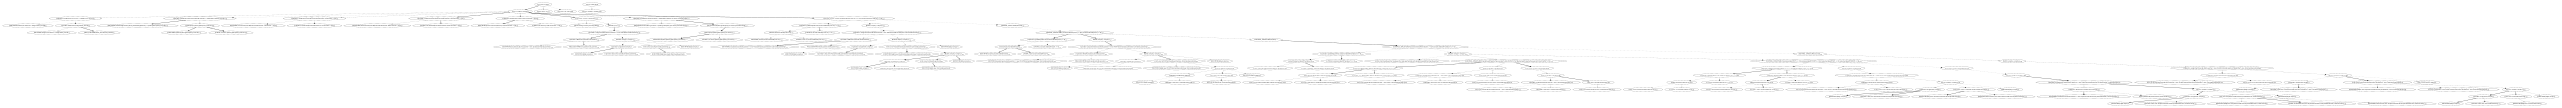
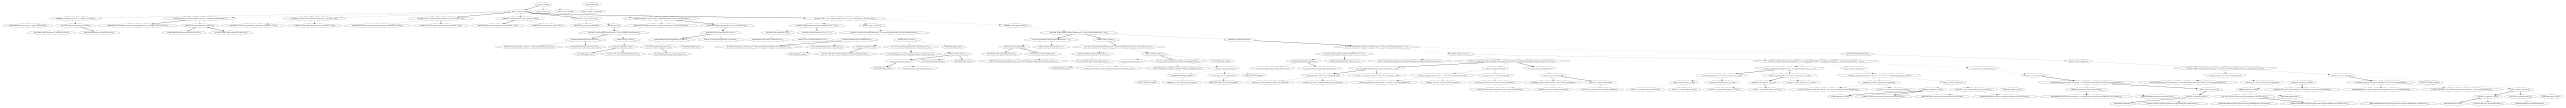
(936, 68) -> none
(1956, 93) -> (1959, 93)
